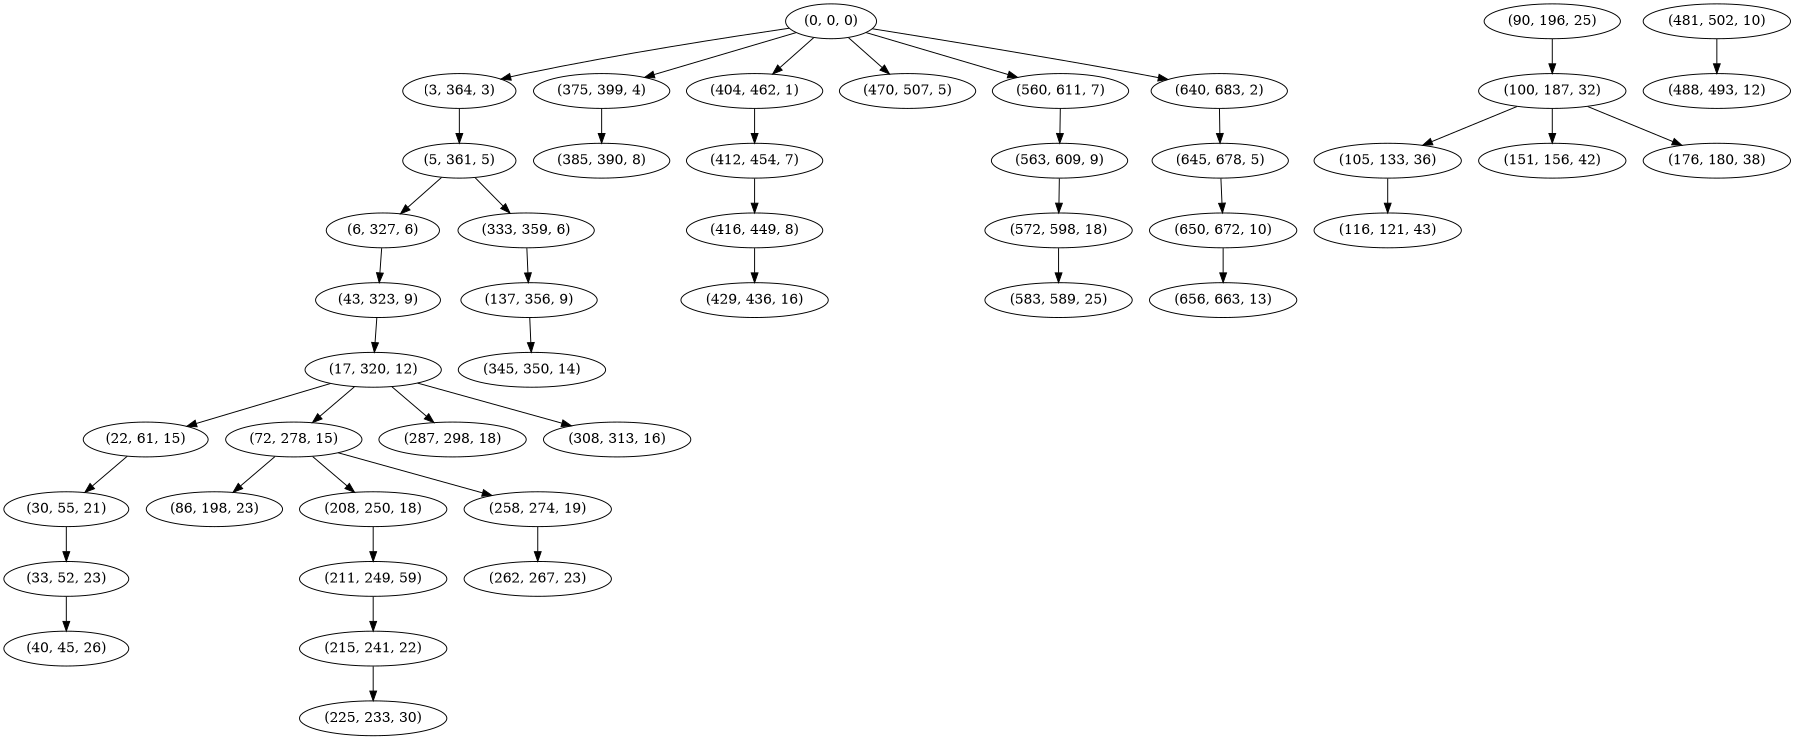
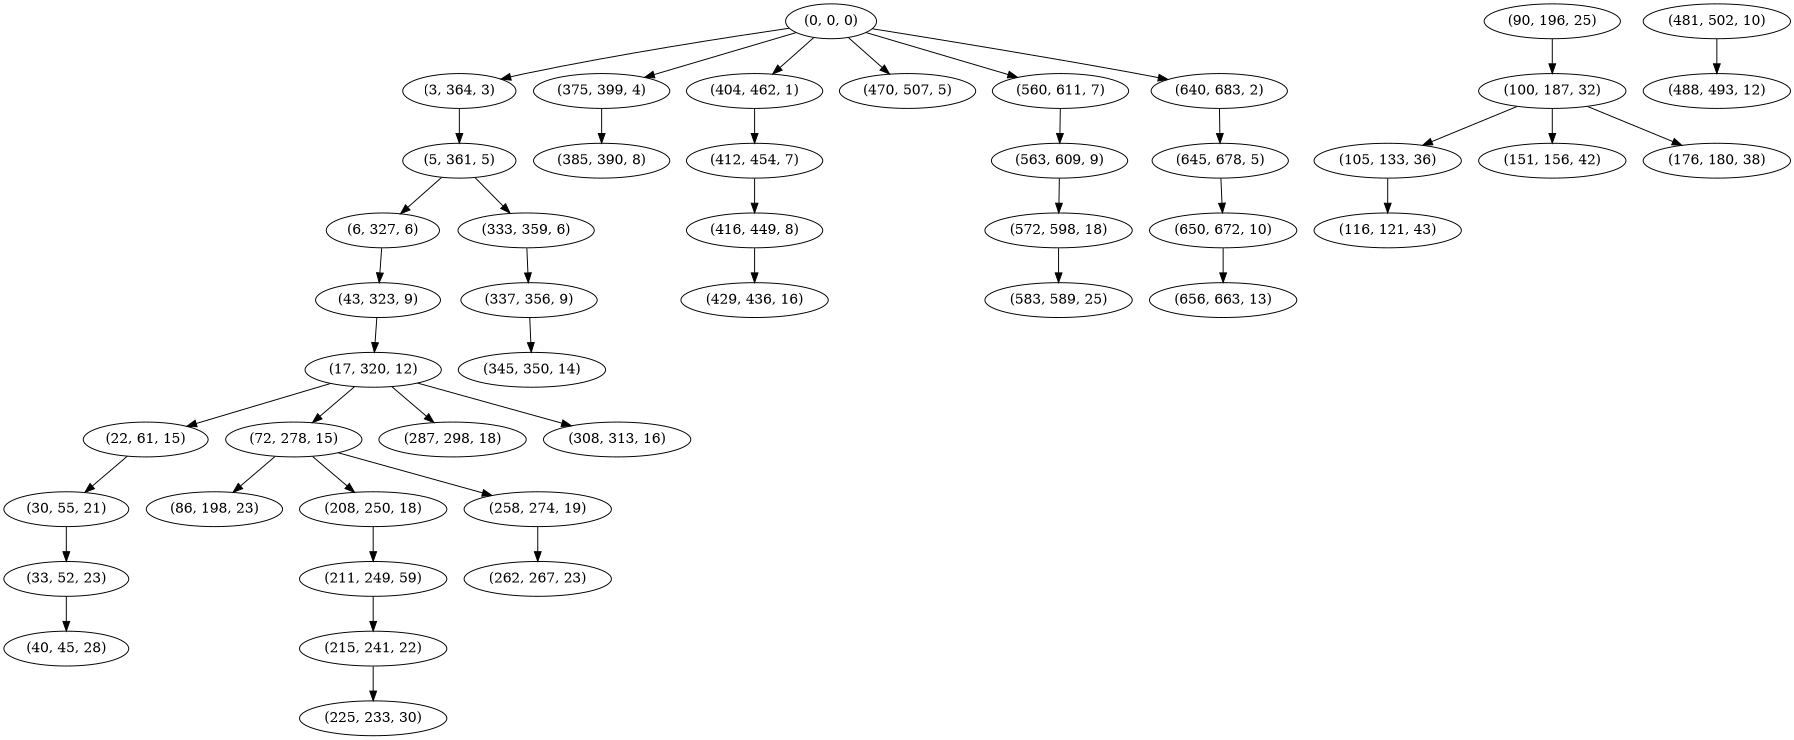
(529, 300) -> (529, 300)
(66, 649) -> (66, 649)
